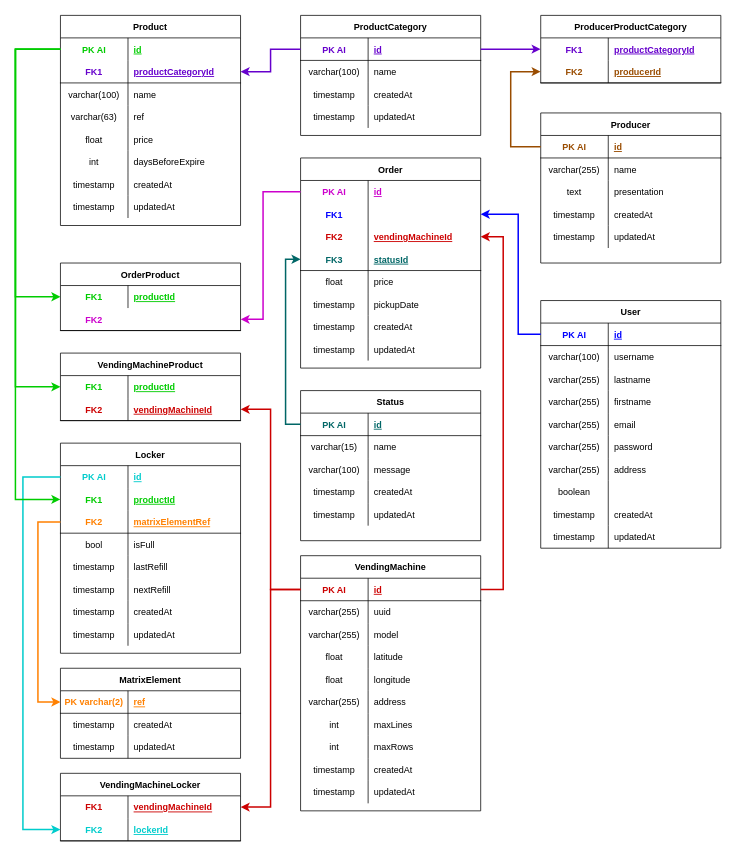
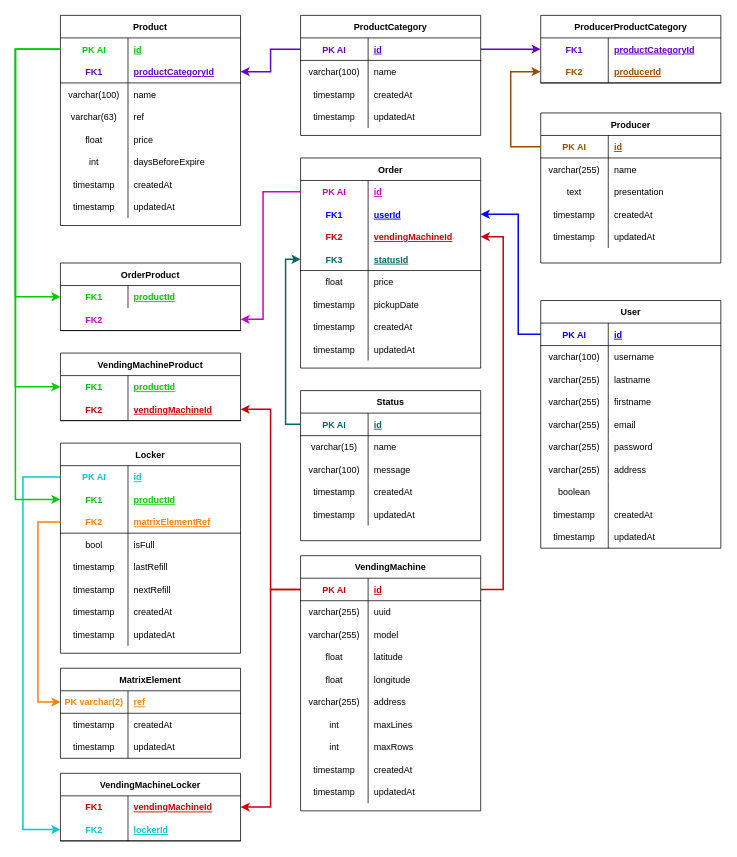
none -> (424, 214)
